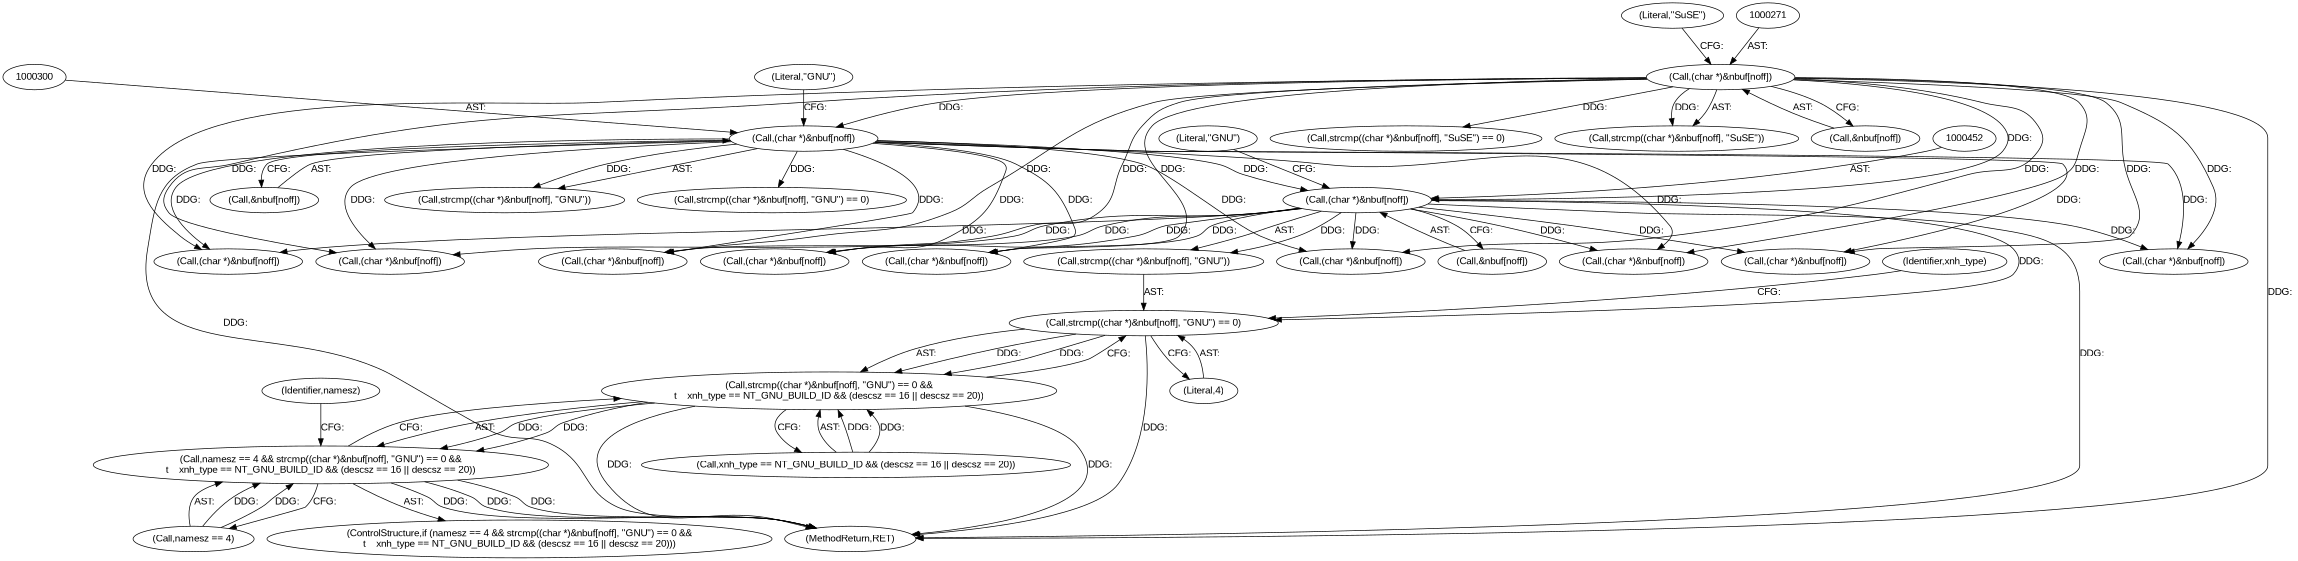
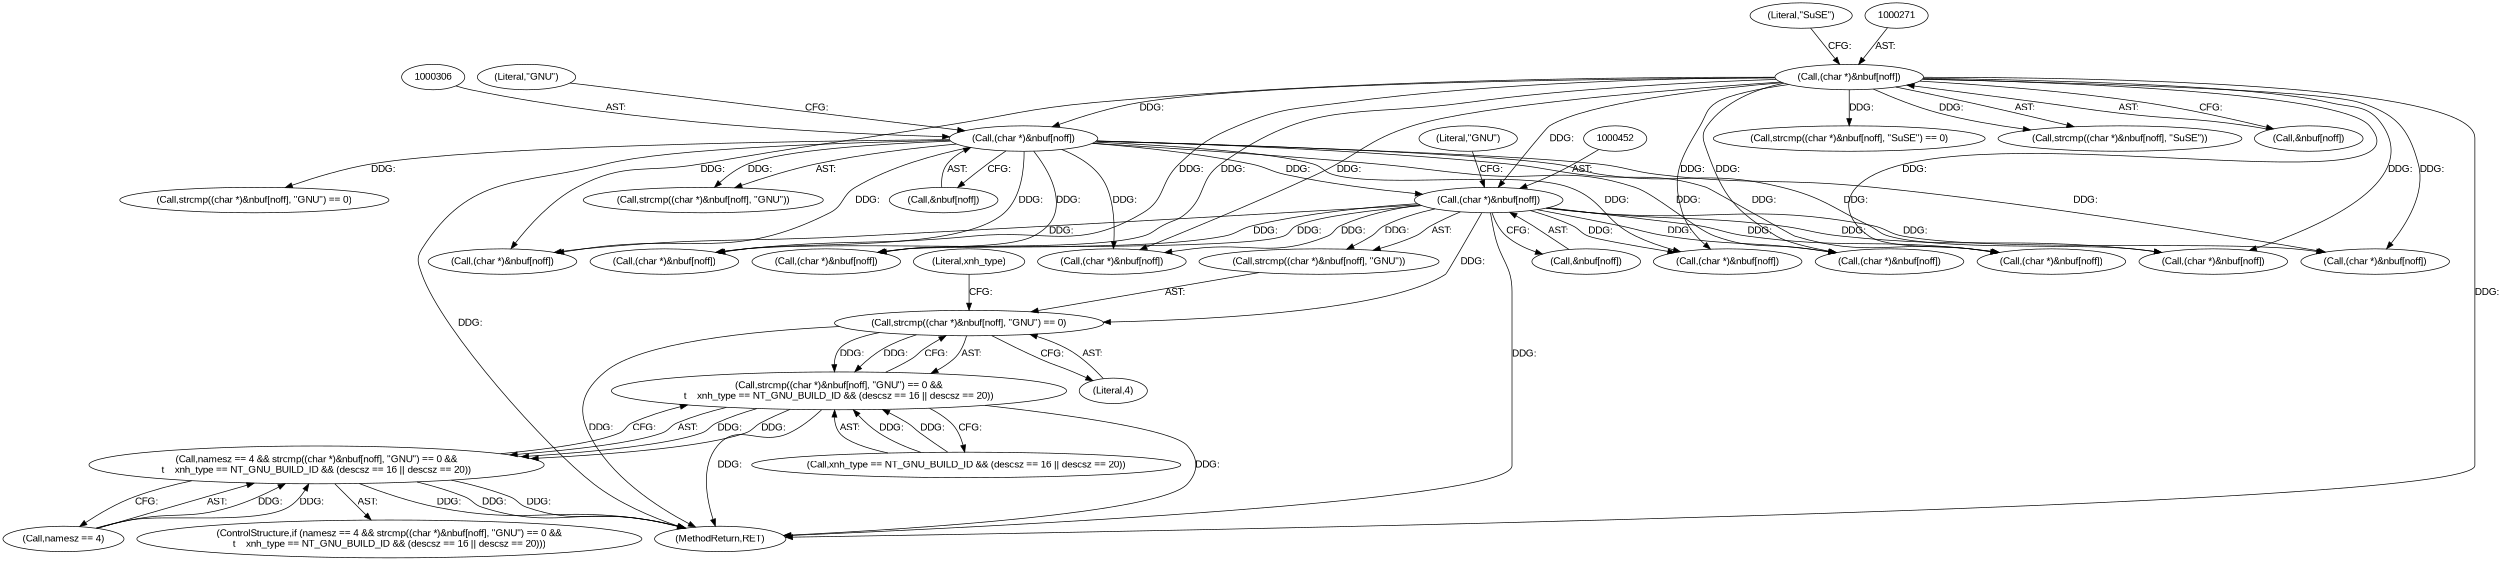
(35, 77) -> (433, 77)
(1945, 262) -> (969, 262)
(321, 391) -> none
